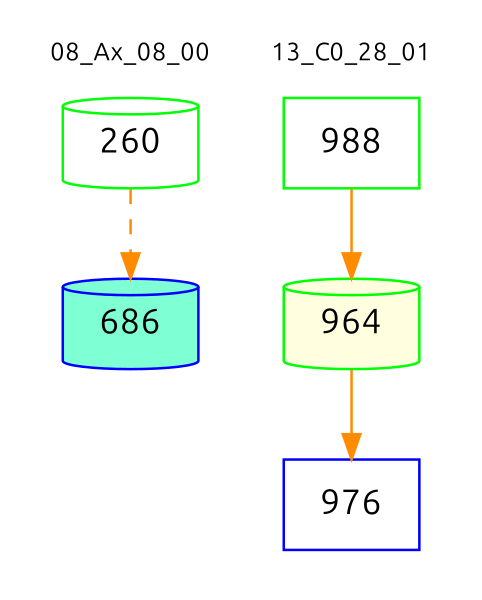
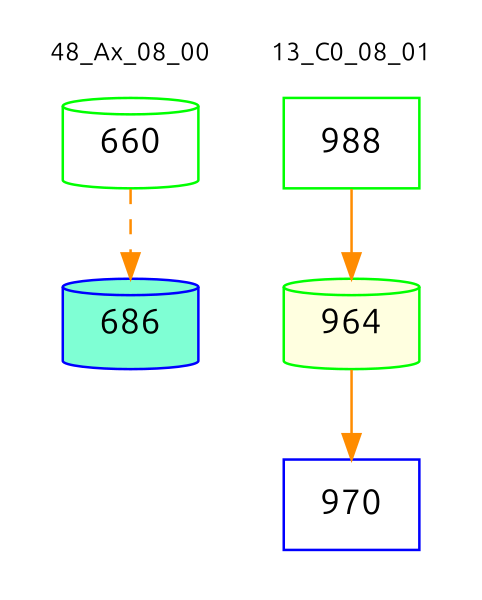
(131, 54) -> (131, 54)
(352, 54) -> (352, 54)
(131, 143) -> (131, 143)
(352, 505) -> (352, 505)
